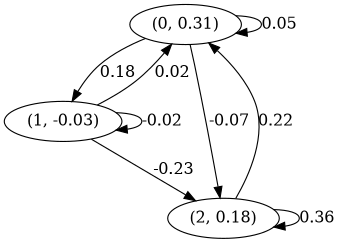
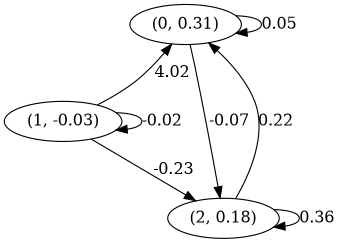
(107, 59) -> none
(172, 73) -> (172, 73)
